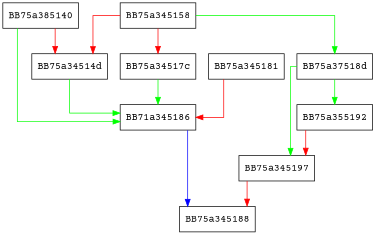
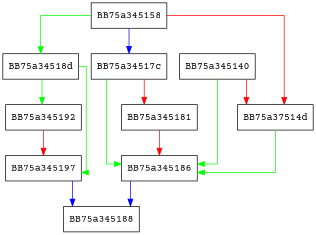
(41, 16) -> (217, 66)
(158, 37) -> (129, 37)
(70, 66) -> (275, 117)
(335, 66) -> (41, 66)
none -> (144, 88)
(158, 117) -> (159, 168)
(335, 117) -> (43, 117)
(247, 190) -> (72, 190)
